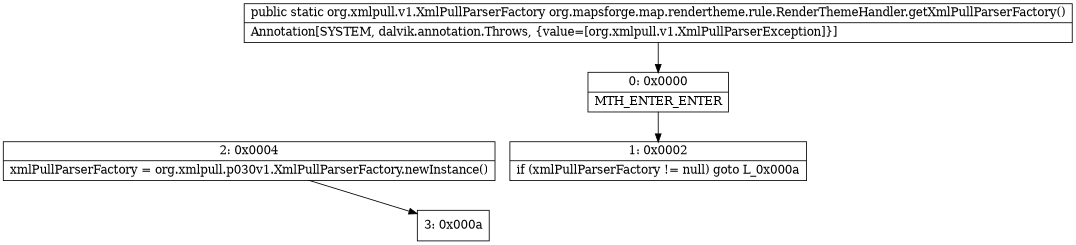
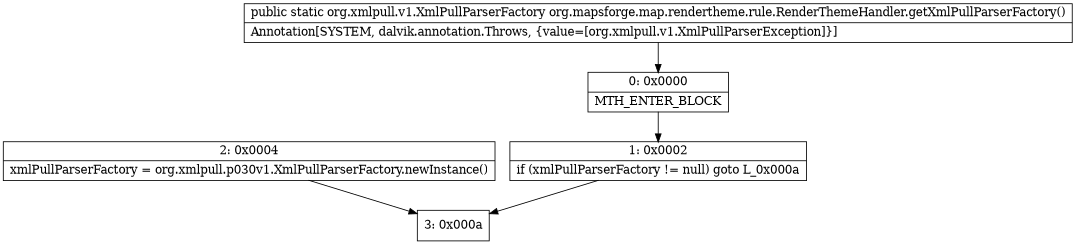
(658, 102) -> (658, 102)
none -> (548, 196)
